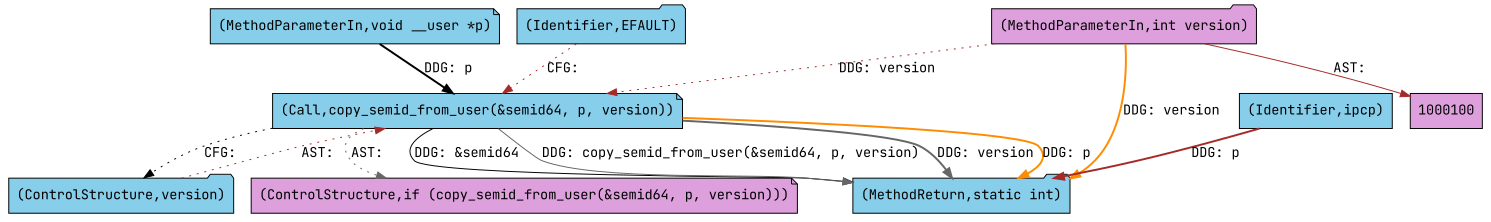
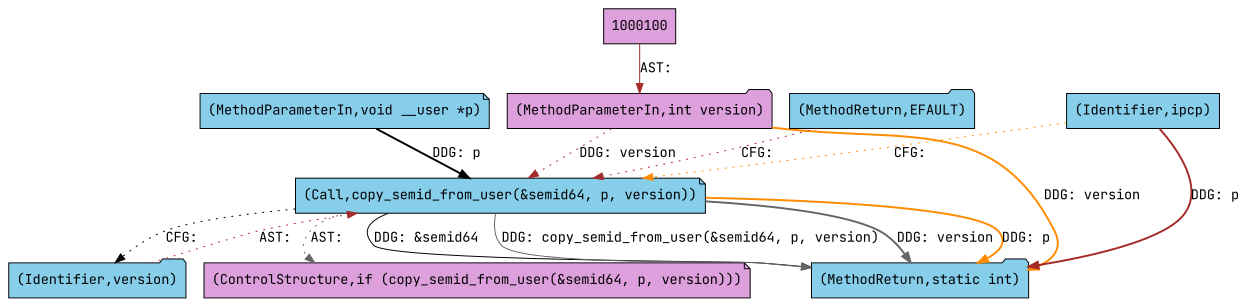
(601, 26) -> (882, 111)
(1303, 67) -> (640, 64)
none -> (860, 151)
(121, 196) -> (97, 280)
